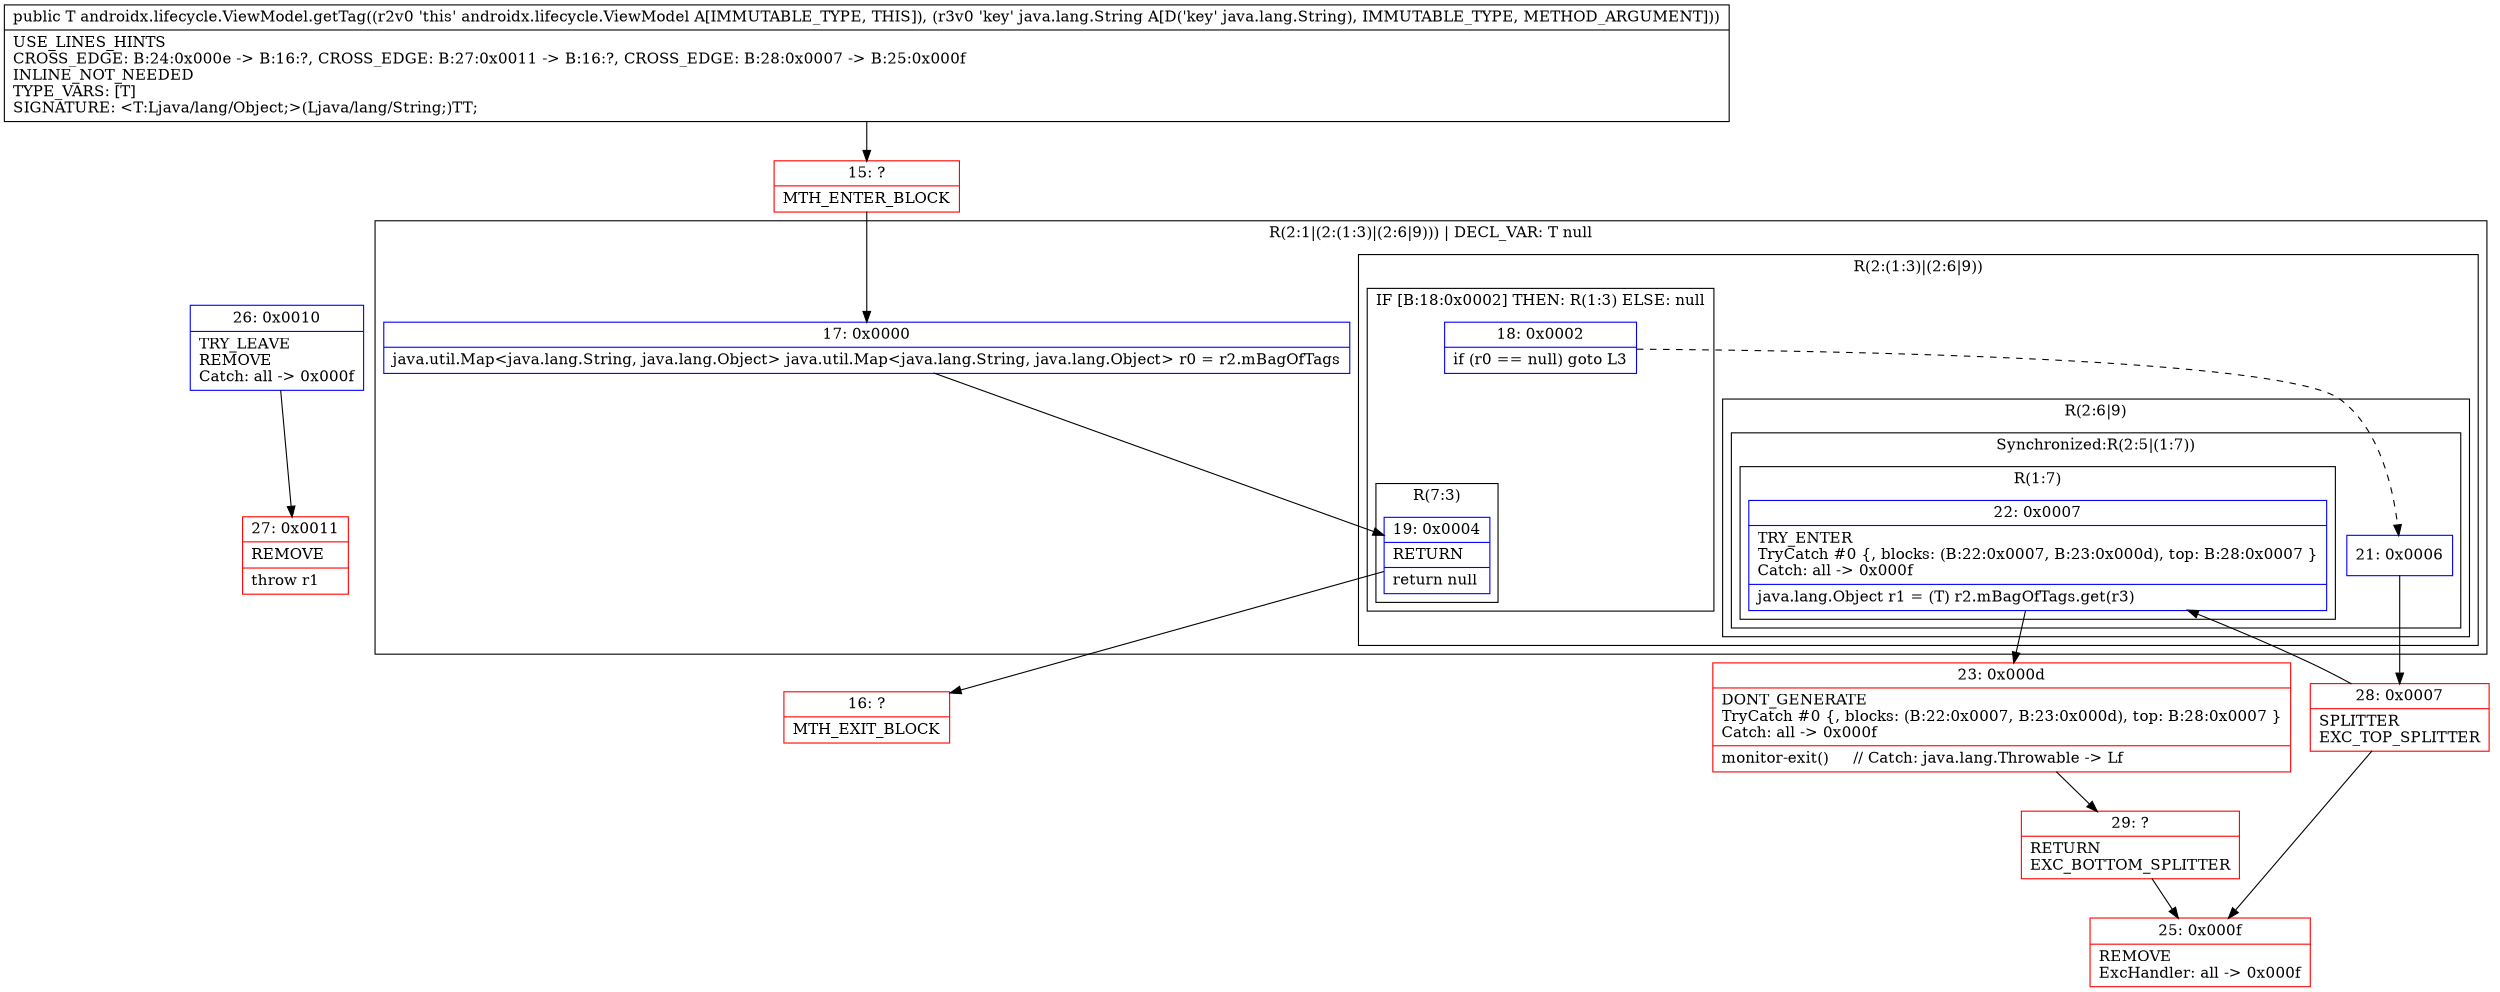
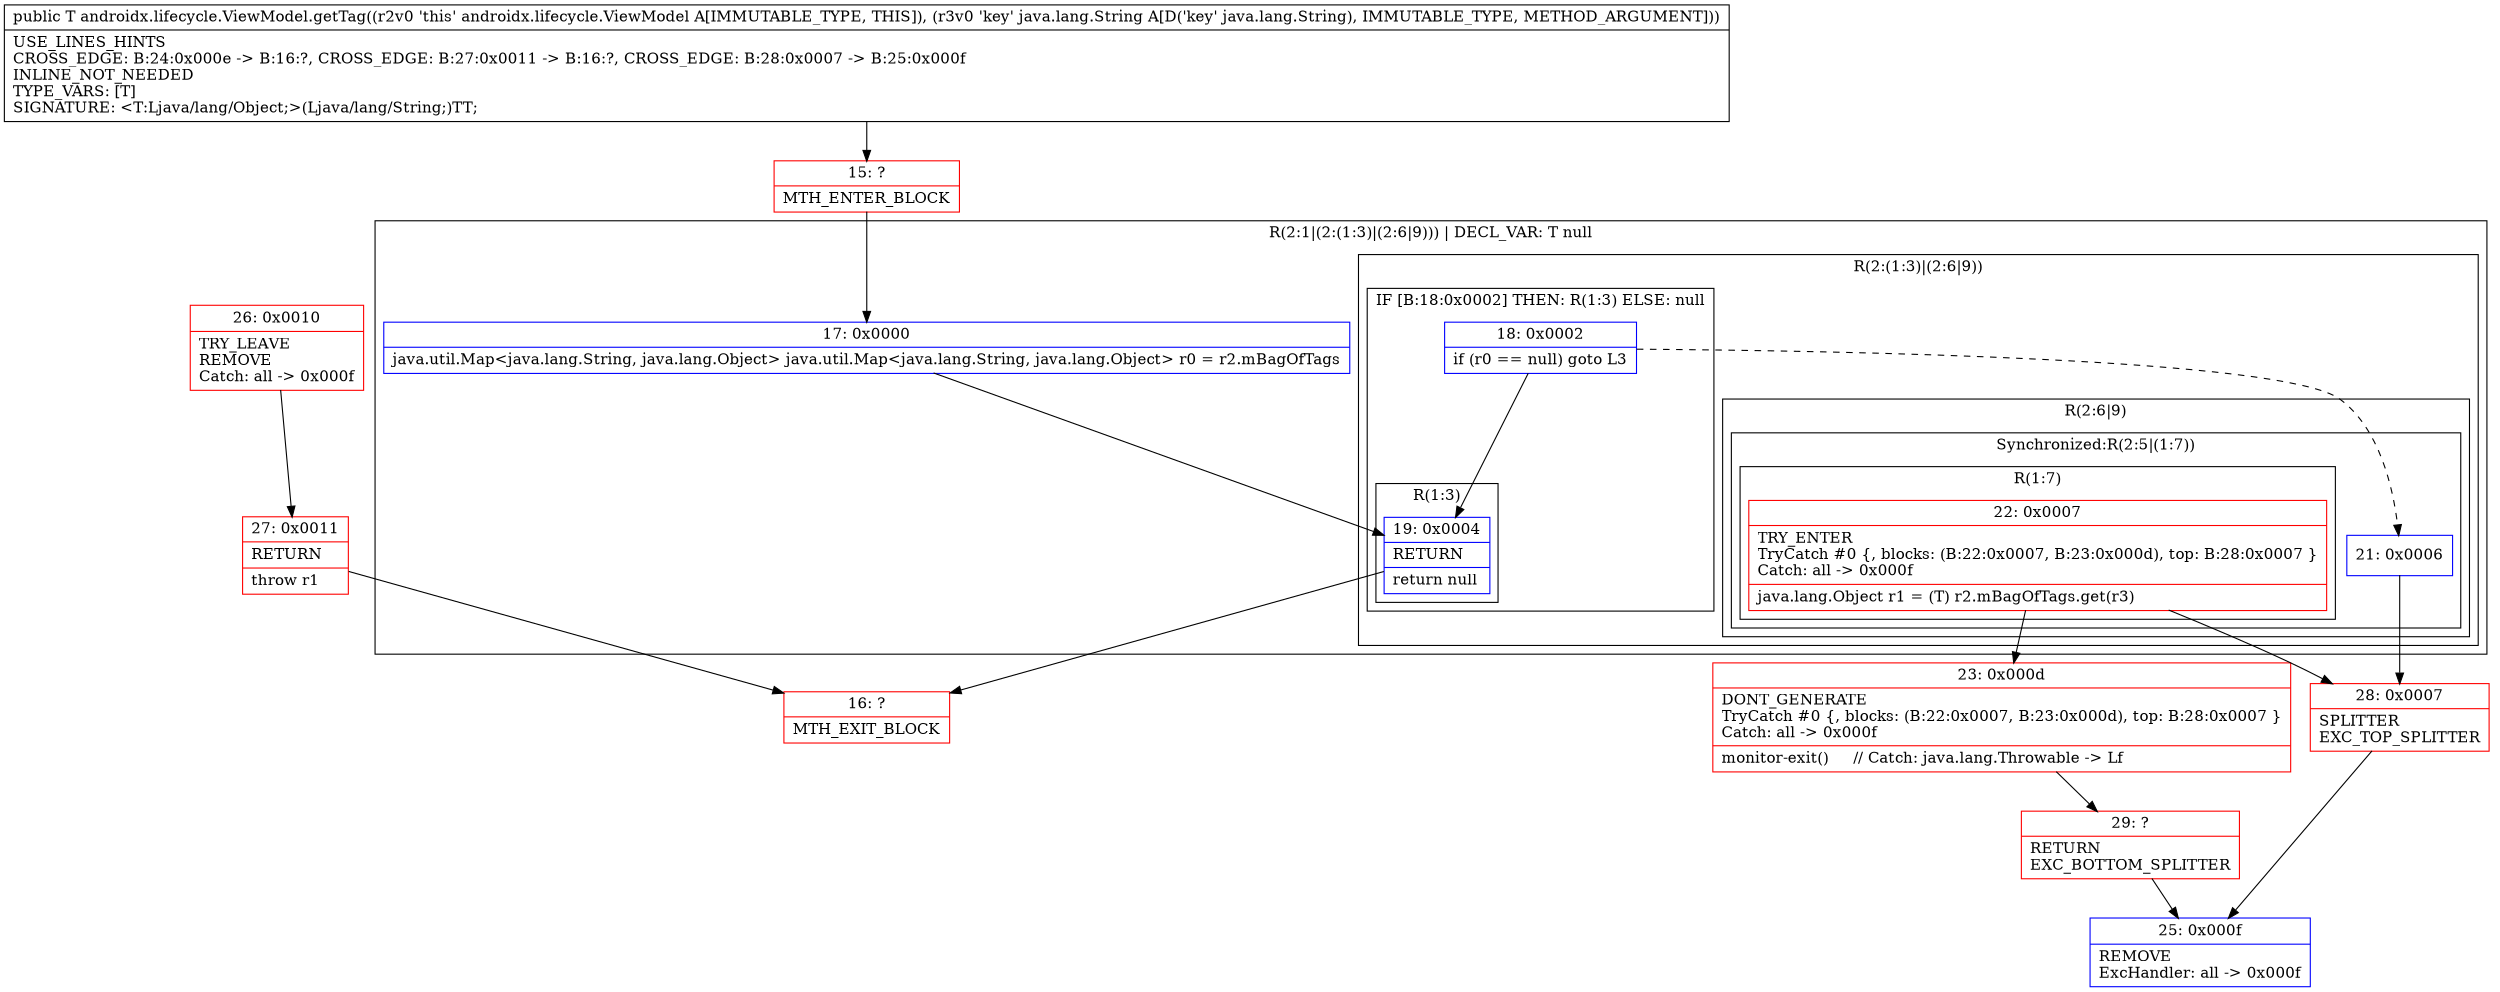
(277, 348) -> (277, 348)
none -> (1494, 440)
(1437, 496) -> (1437, 496)
(288, 554) -> (287, 554)
(2038, 555) -> (2038, 555)
none -> (561, 631)
(2306, 661) -> (2246, 643)
(2200, 952) -> (2200, 952)
